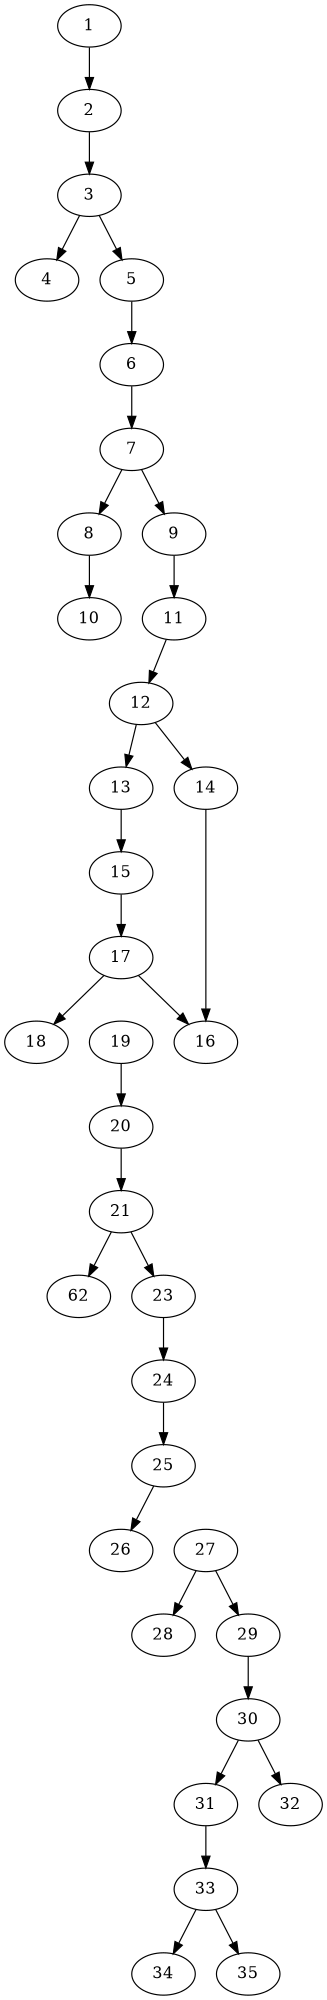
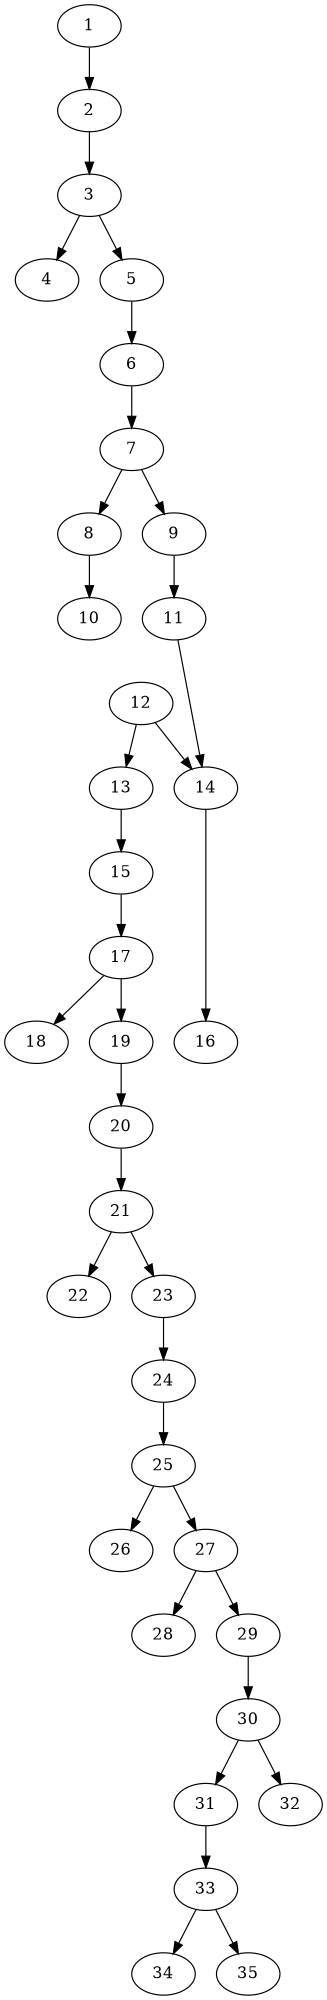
(160, 656) -> (189, 697)
(159, 996) -> (121, 994)
(79, 1296) -> (79, 1296)
none -> (182, 1503)
